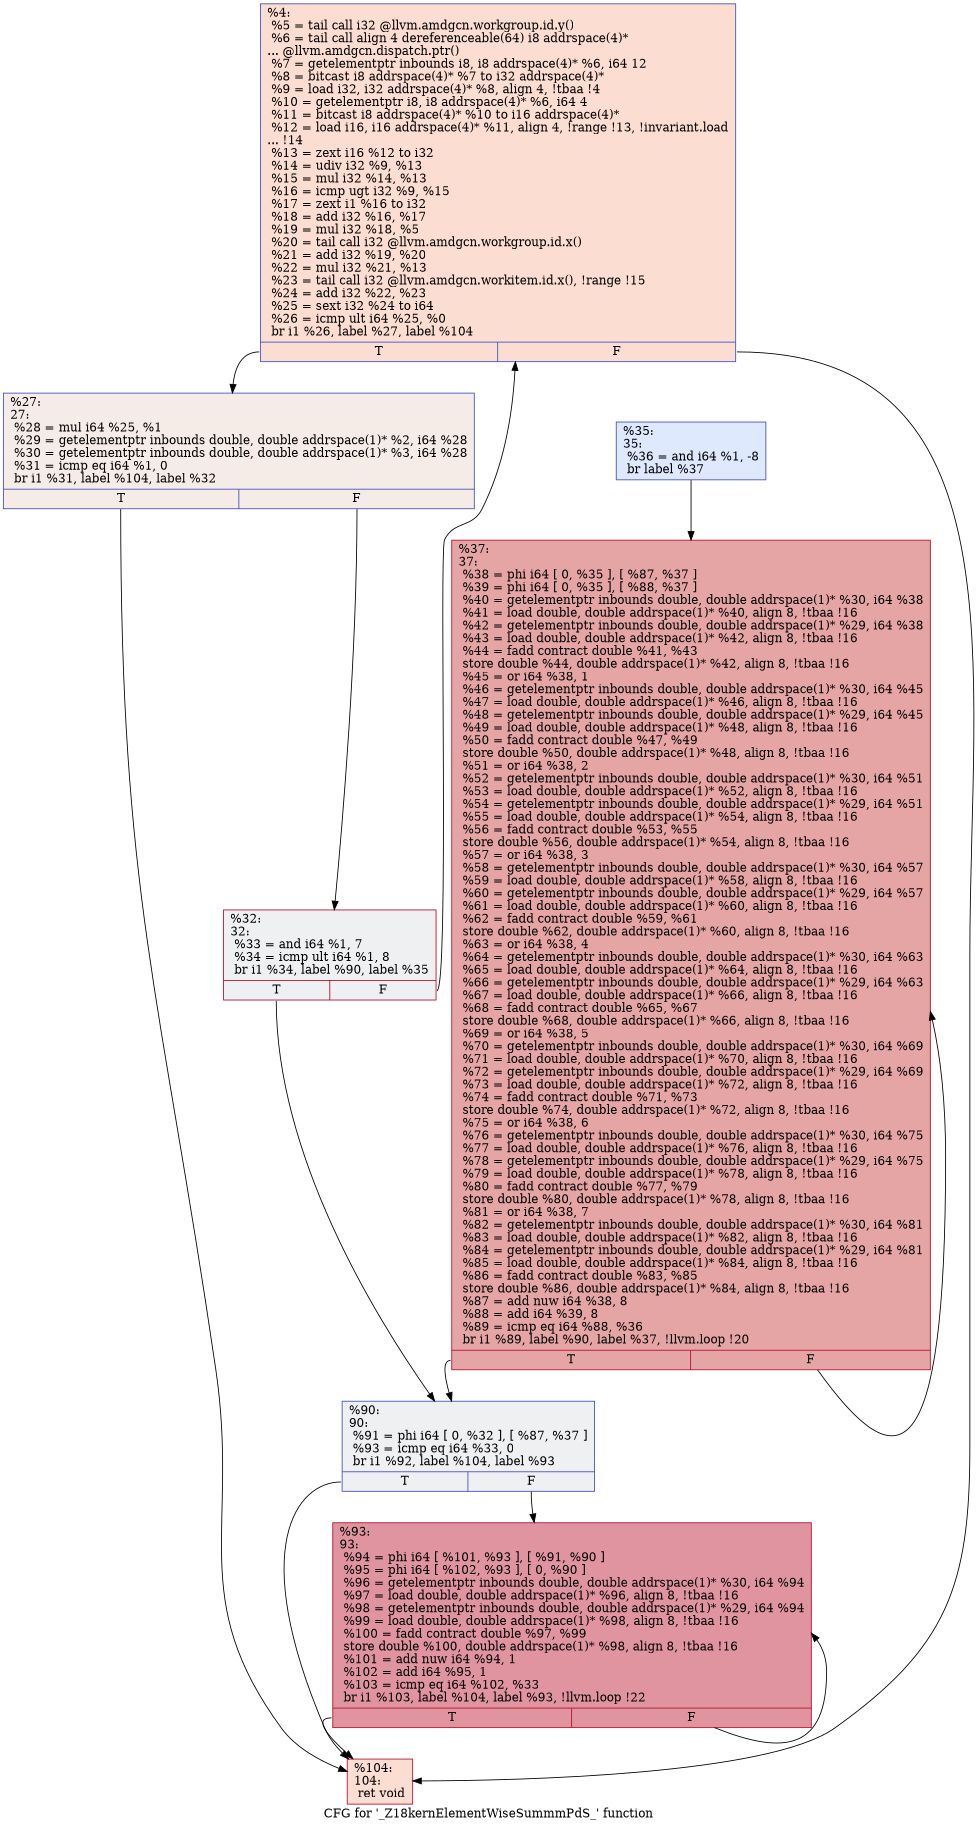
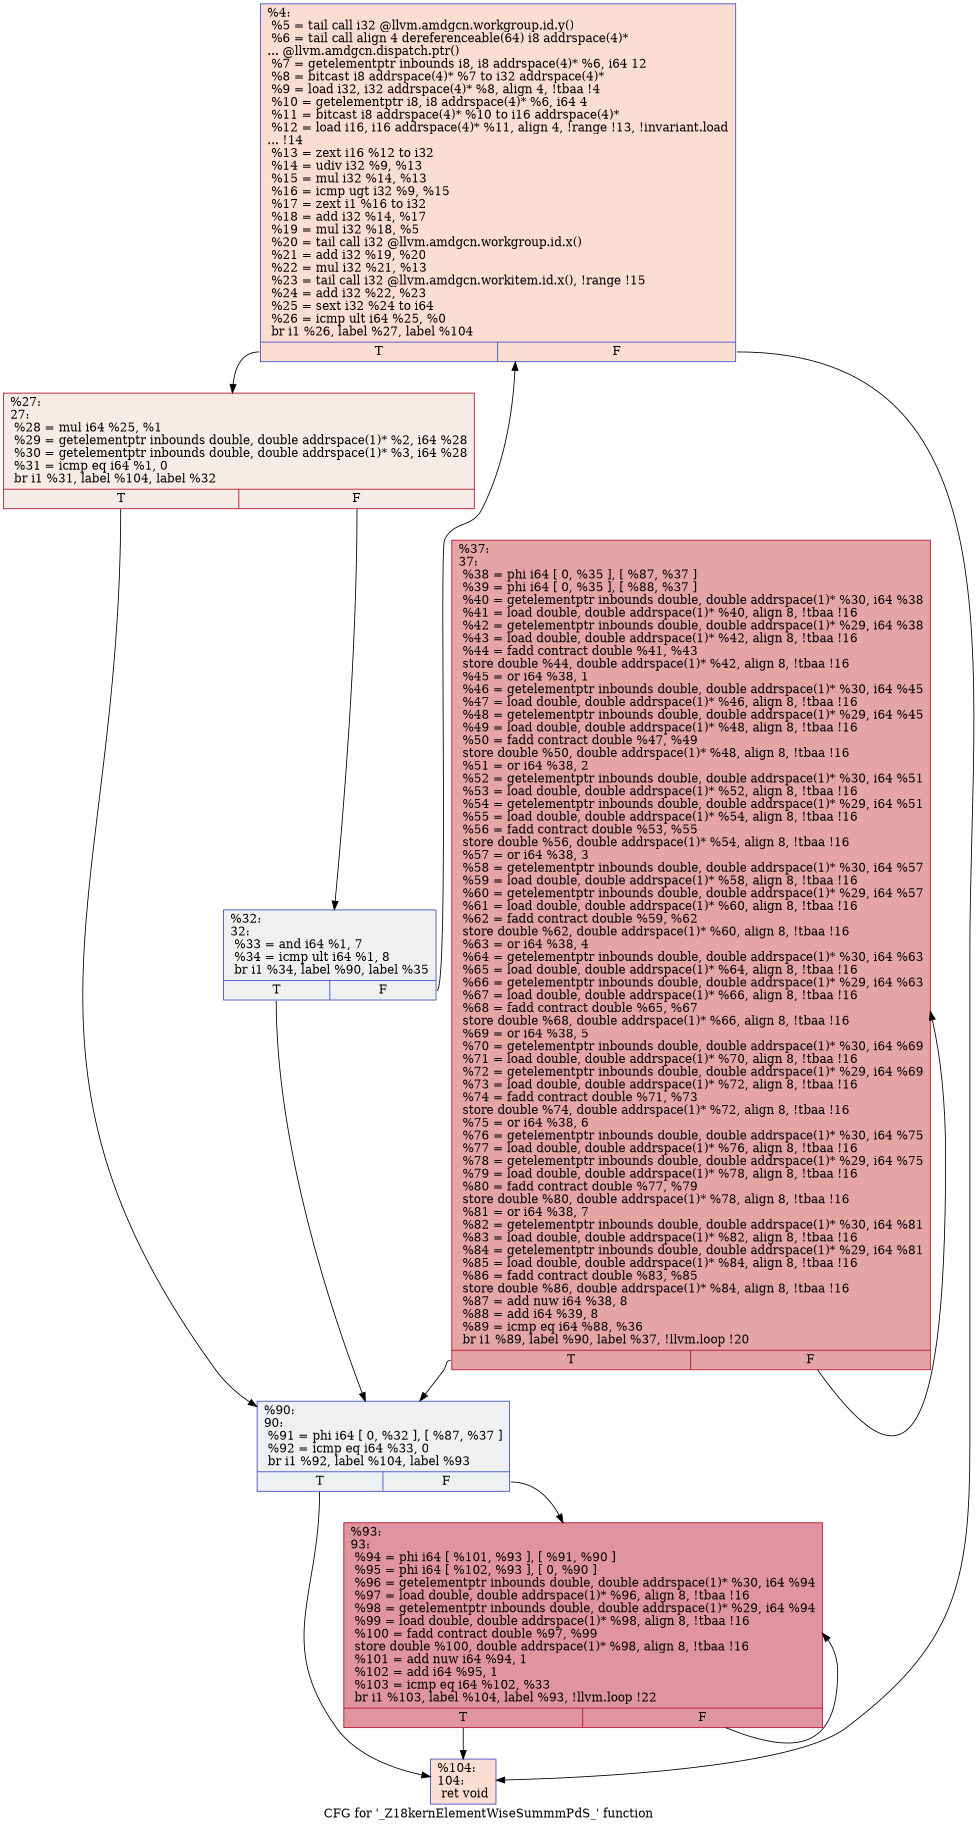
(347, 217) -> (347, 217)
(239, 451) -> (239, 451)
(691, 451) -> none
(578, 919) -> (578, 919)
(330, 955) -> (330, 955)
(183, 1160) -> (84, 977)
(432, 1449) -> (347, 1449)
(380, 1782) -> (463, 1782)
